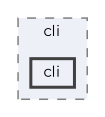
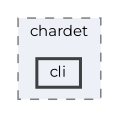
(53, 32) -> (59, 32)
